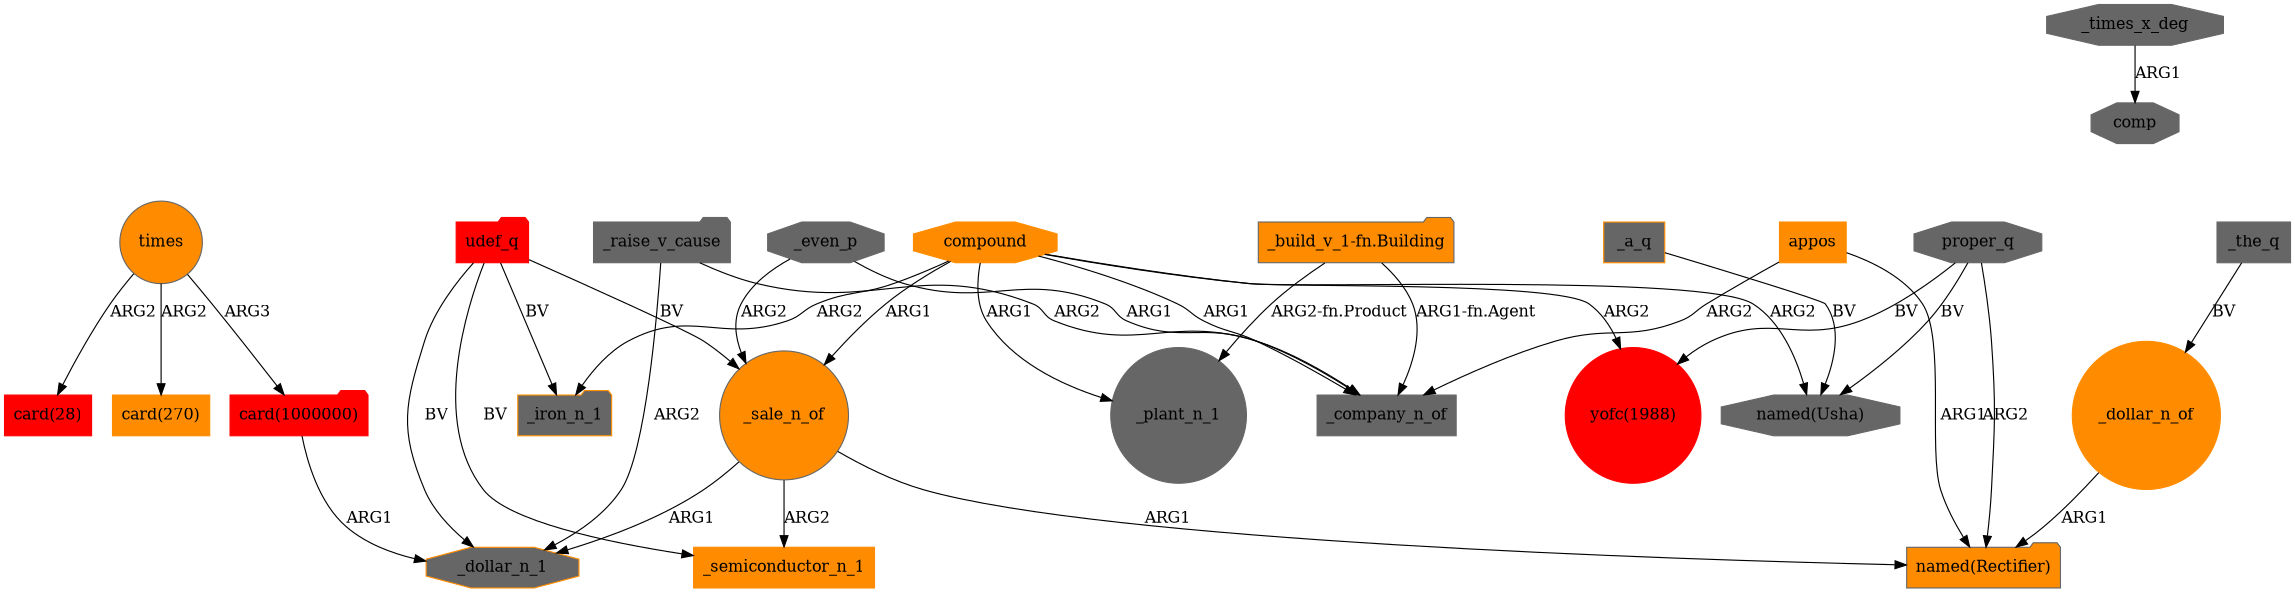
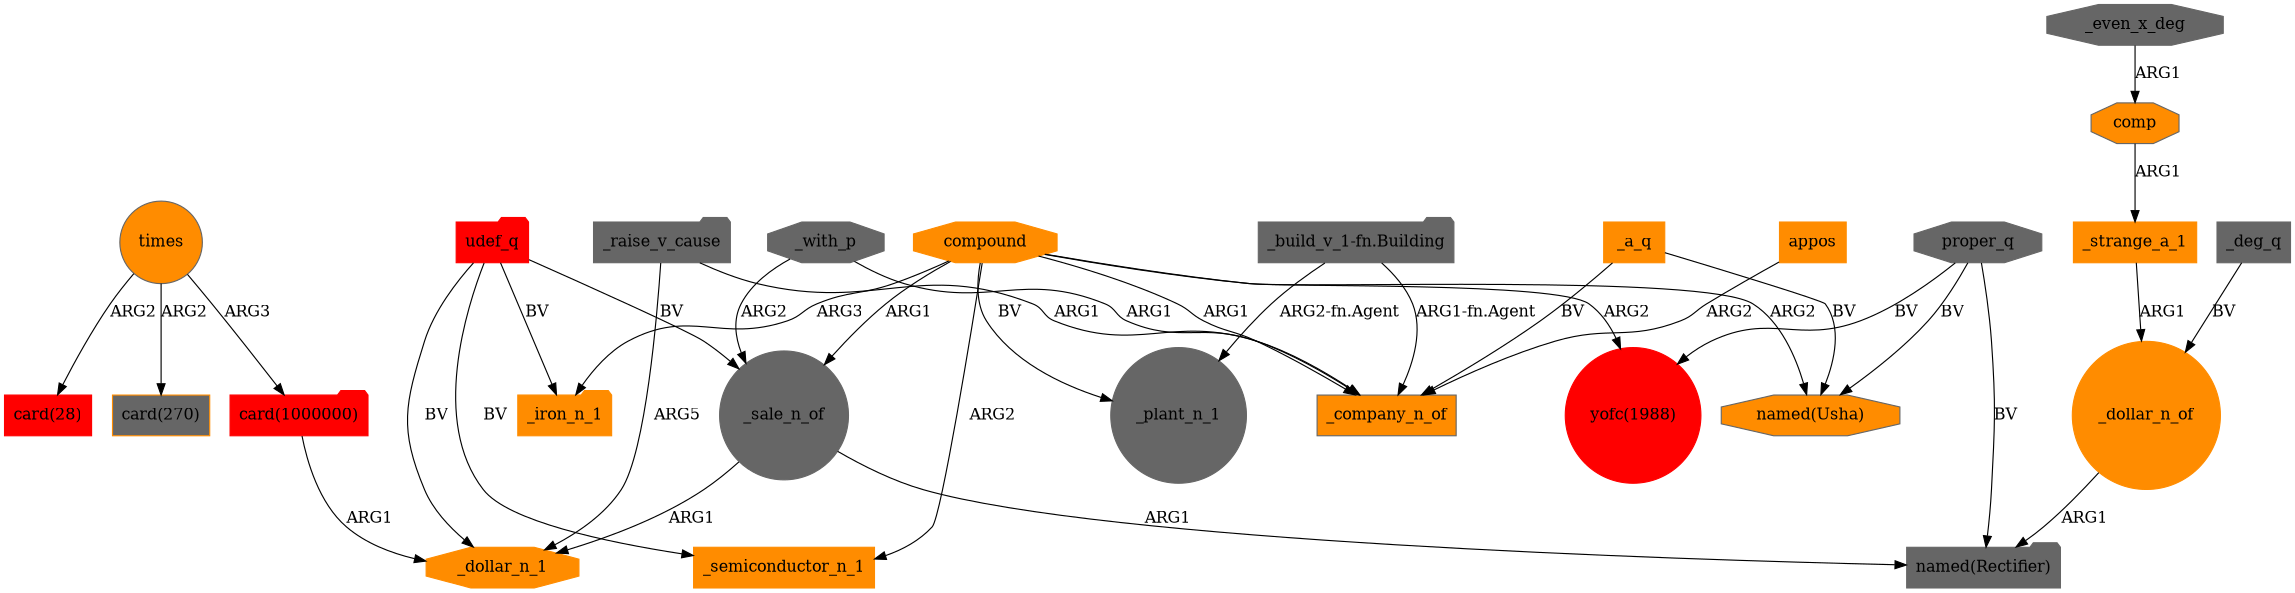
(2135, 25) -> (2135, 25)
(2135, 123) -> (2135, 123)
(826, 242) -> (826, 242)
(1356, 242) -> (1356, 242)
(1634, 242) -> (1634, 242)
none -> (2135, 242)
(2254, 242) -> (2254, 242)
(840, 312) -> (840, 312)
(1010, 312) -> (1010, 312)
(1077, 312) -> (1077, 312)
(1340, 312) -> (1340, 312)
none -> (1526, 331)
(1935, 376) -> none
(161, 415) -> (161, 415)
(565, 415) -> (565, 415)
(677, 415) -> (677, 415)
(784, 415) -> (784, 415)
(1387, 415) -> (1387, 415)
(1811, 415) -> (1811, 415)
(2006, 415) -> (2006, 415)
(784, 508) -> (955, 423)
(503, 568) -> (503, 568)
(1984, 568) -> (1984, 568)
